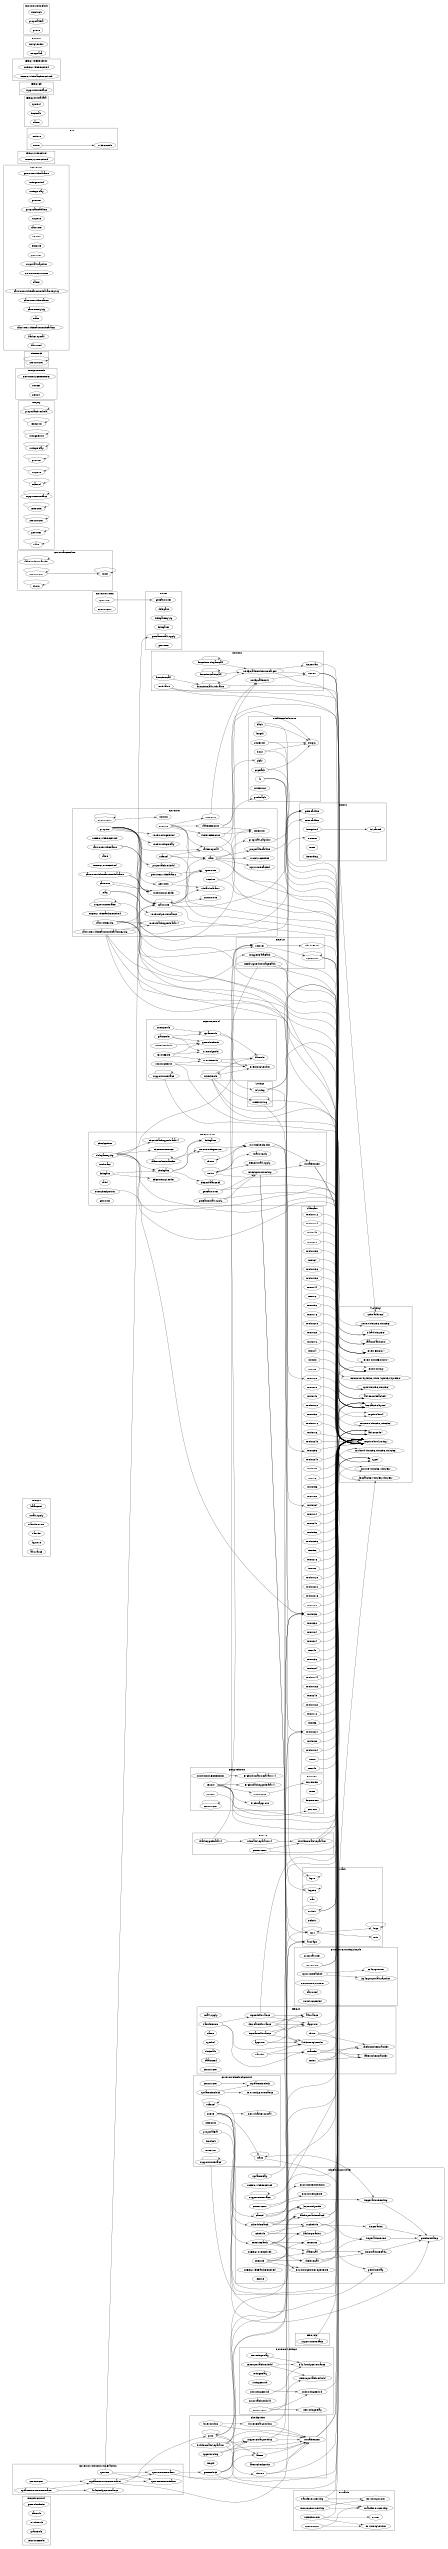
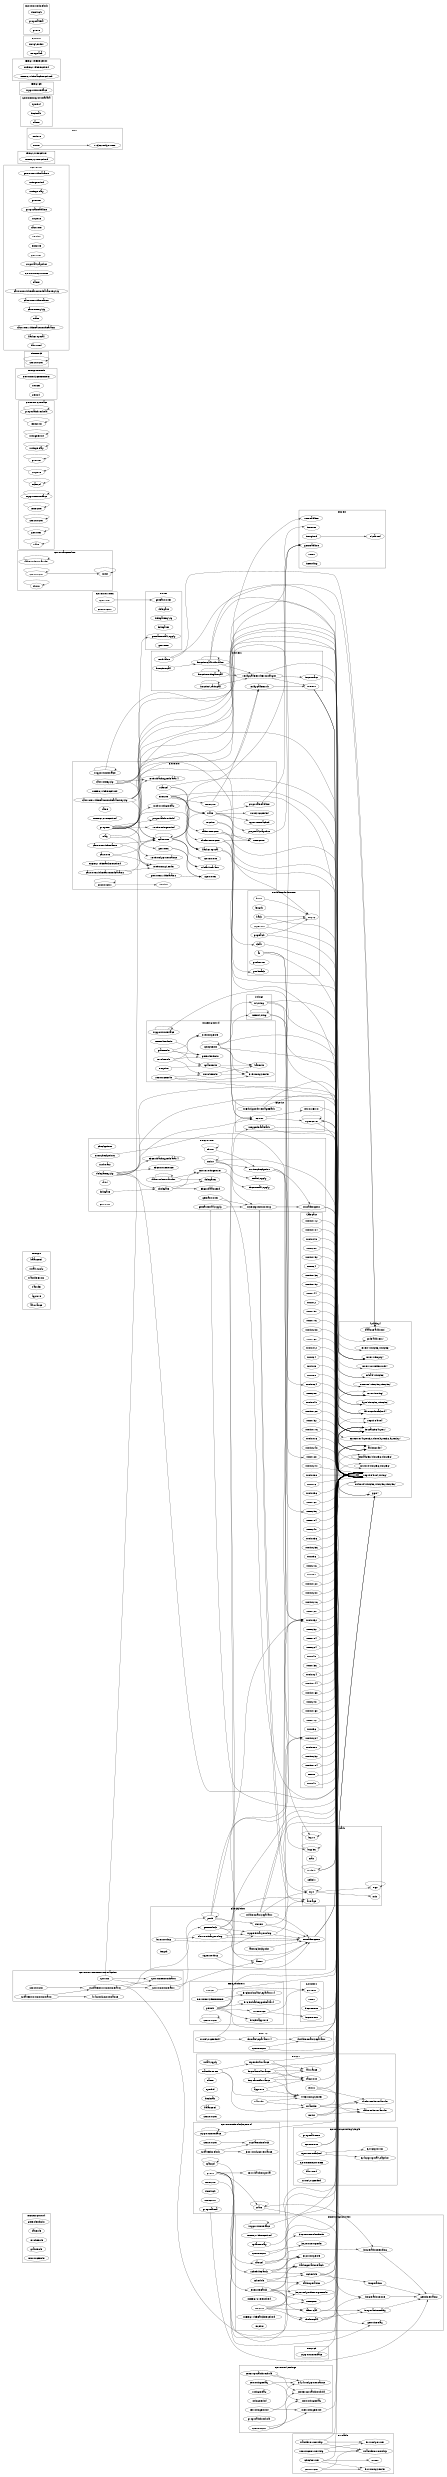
(36, 98) -> (36, 98)
(105, 145) -> (105, 145)
(36, 402) -> (36, 402)
(320, 876) -> (336, 1139)
none -> (336, 975)
(164, 1028) -> (164, 1068)
(235, 1147) -> (234, 1190)
(337, 1152) -> (336, 1256)
(164, 1180) -> none
(312, 1305) -> (312, 1312)
none -> (312, 1756)
(337, 1814) -> (337, 1855)
(211, 1841) -> (210, 2039)
none -> (285, 2005)
none -> (286, 2390)
(235, 2442) -> (235, 1935)
